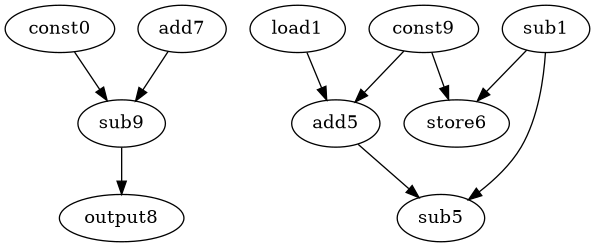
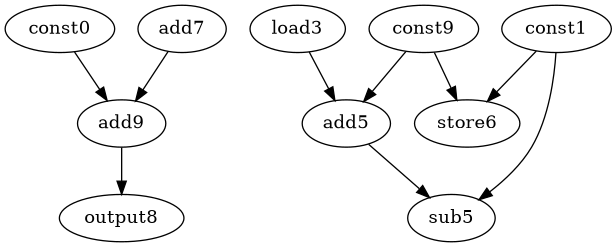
(298, 29) -> (298, 29)
(546, 29) -> (557, 29)
(122, 124) -> (122, 124)
